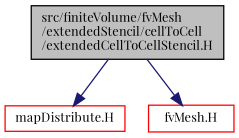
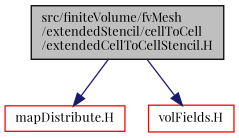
(191, 119) -> (191, 119)
